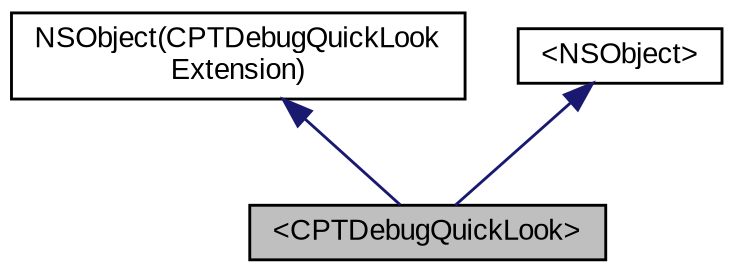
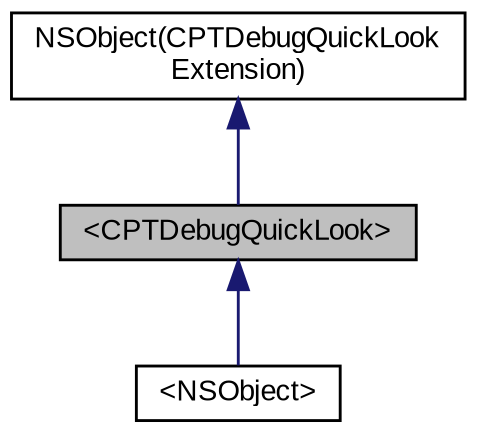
(513, 154) -> (238, 328)
